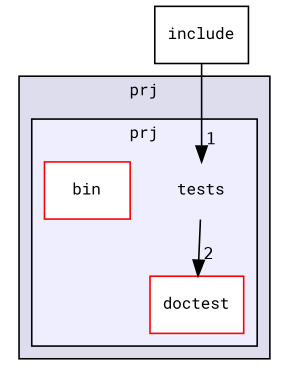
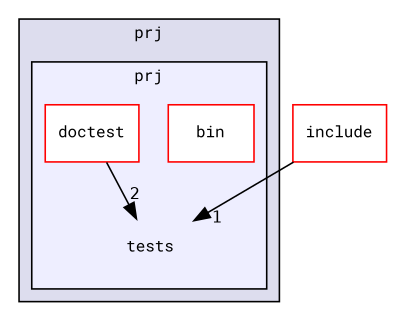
(202, 35) -> (340, 133)
(200, 240) -> (118, 184)
